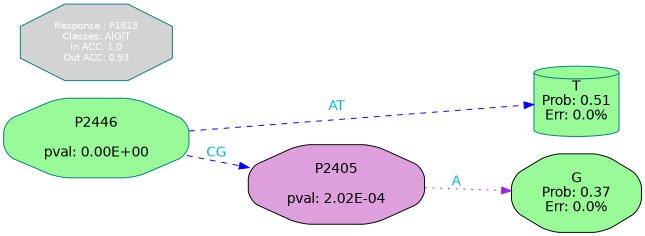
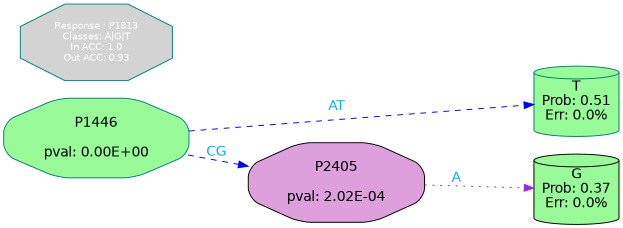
(96, 138) -> (96, 138)
(576, 193) -> (576, 189)
